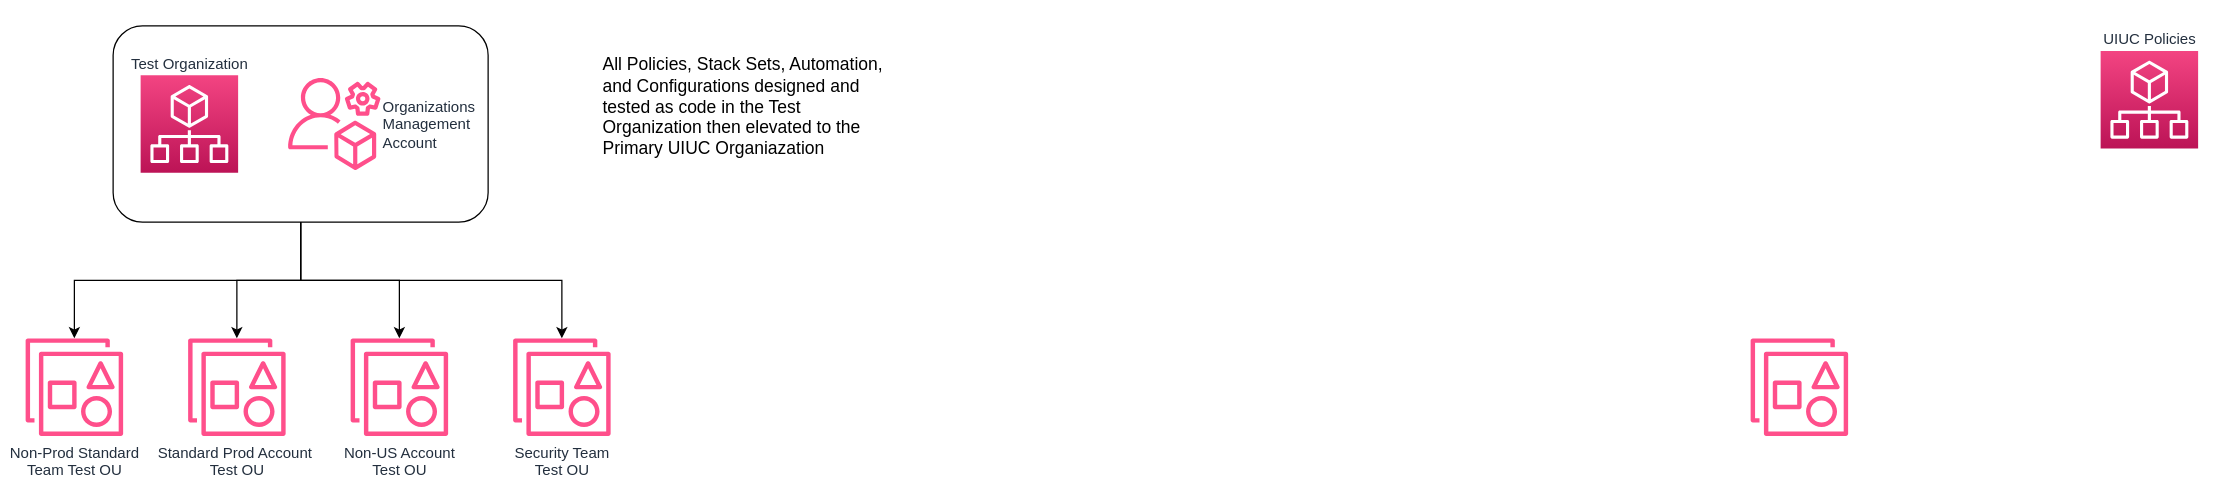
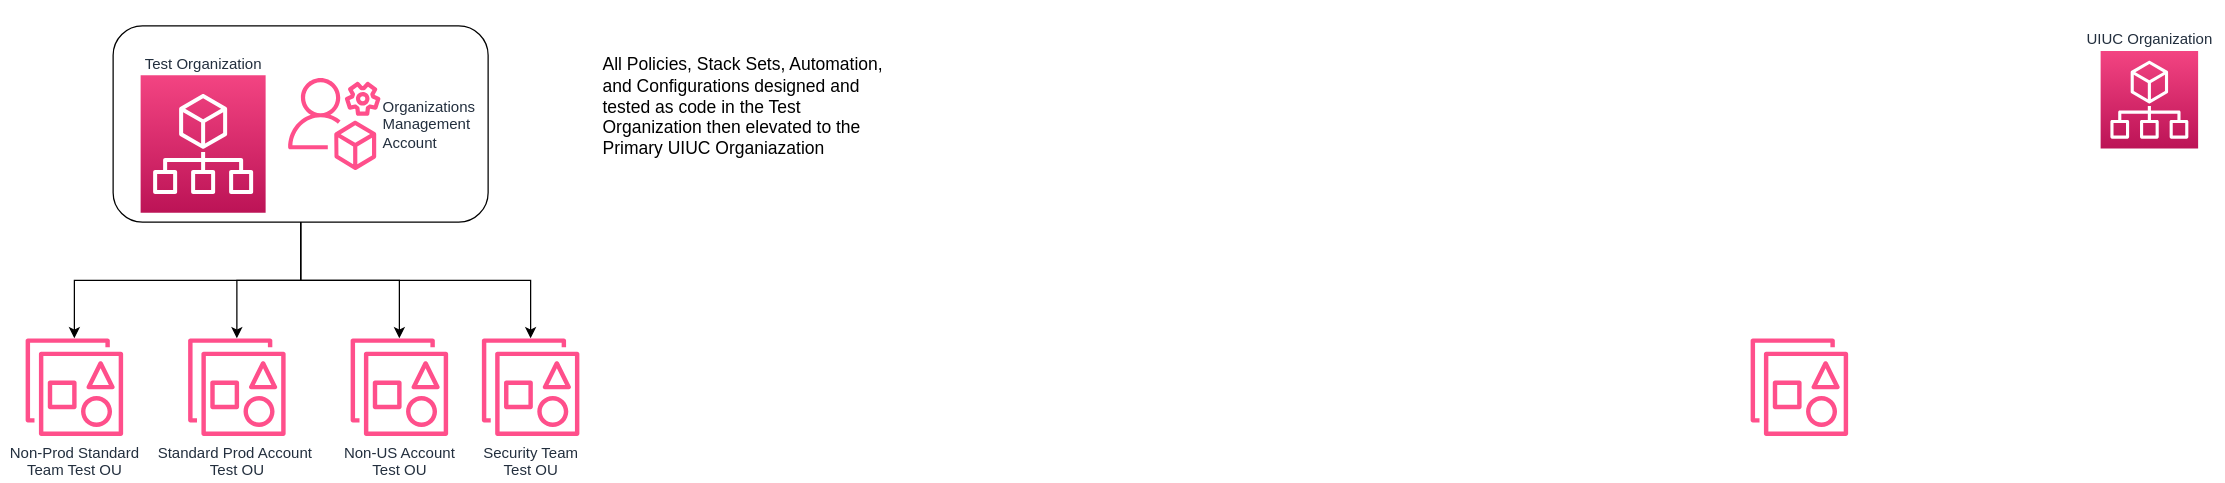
(2150, 38) -> (2150, 38)
(189, 124) -> (203, 144)
(562, 387) -> (531, 387)
